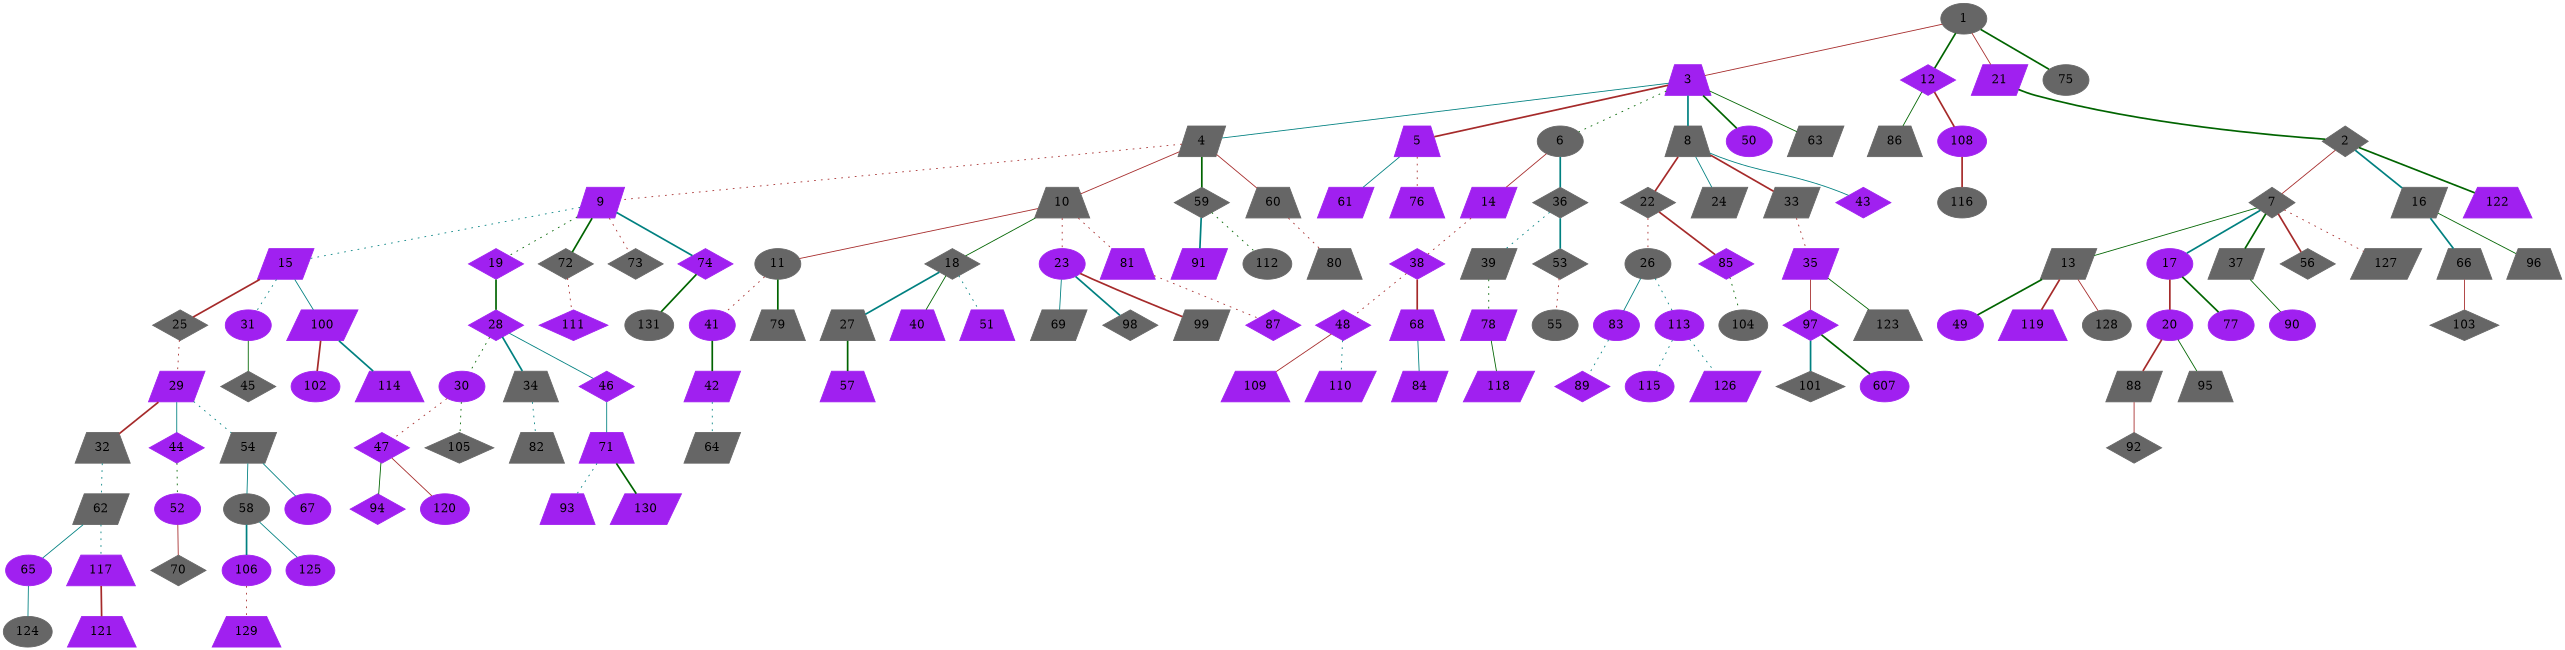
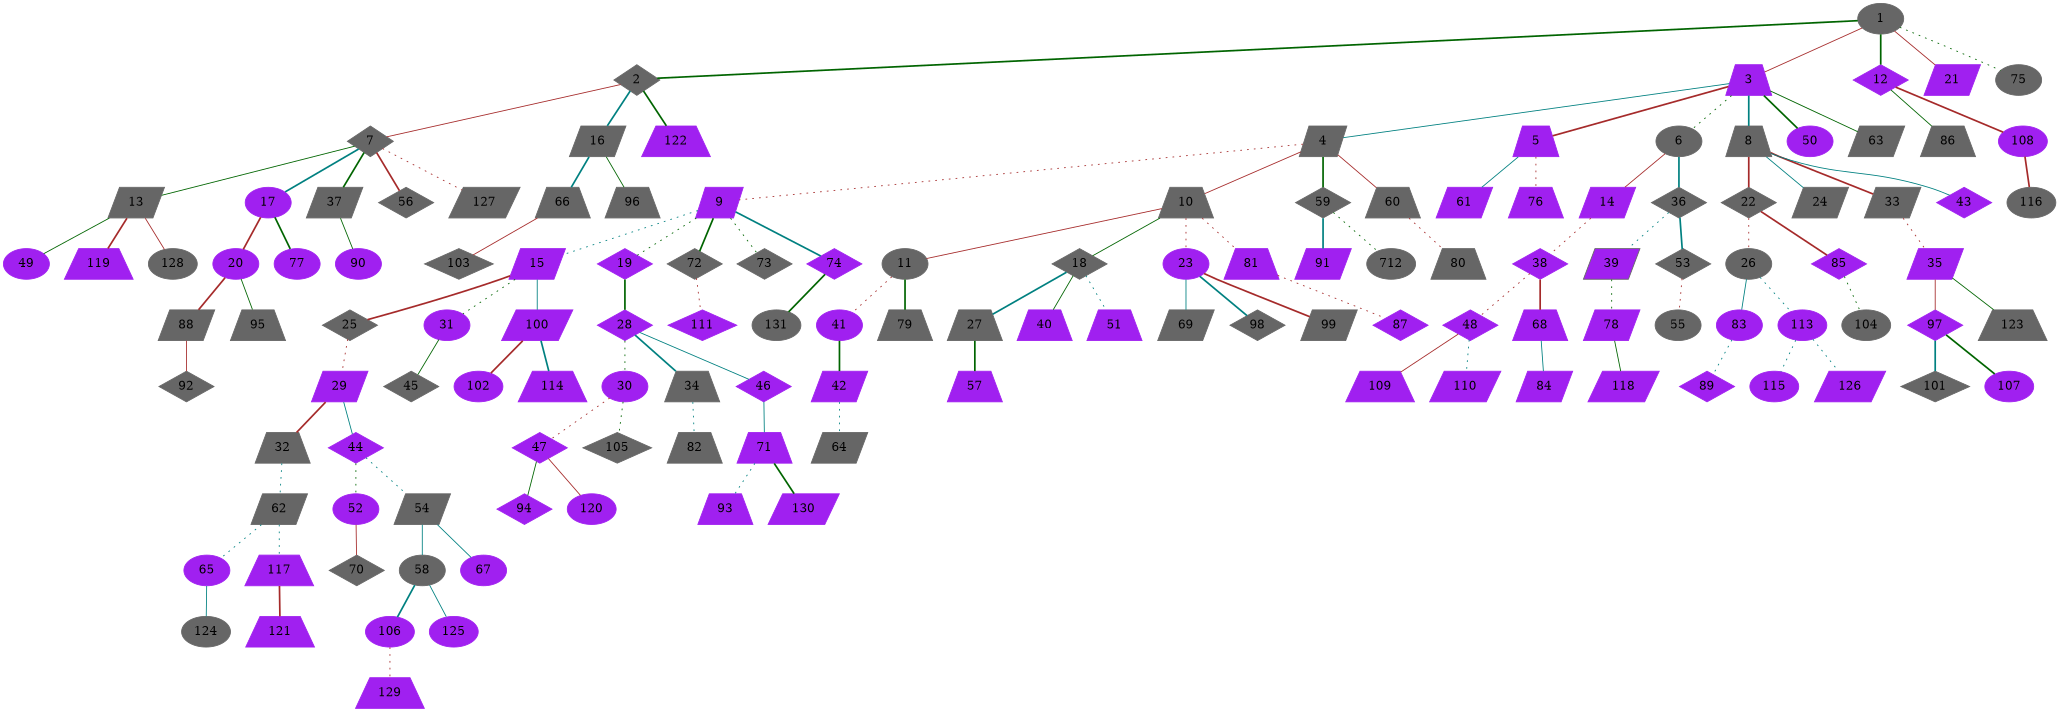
(2015, 49) -> (1950, 48)
(2171, 122) -> (1258, 49)
(619, 235) -> (744, 236)
(1267, 264) -> (1391, 264)
(1489, 264) -> (1612, 264)
(267, 295) -> (489, 297)
(2010, 297) -> (77, 236)
(1885, 387) -> (2009, 387)
(212, 417) -> (386, 476)
(63, 541) -> (241, 541)
